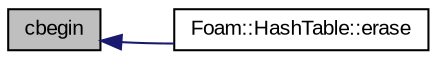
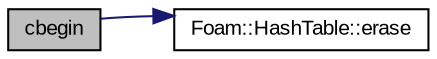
(148, 43) -> (127, 17)
